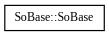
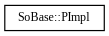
(55, 18) -> (55, 18)
